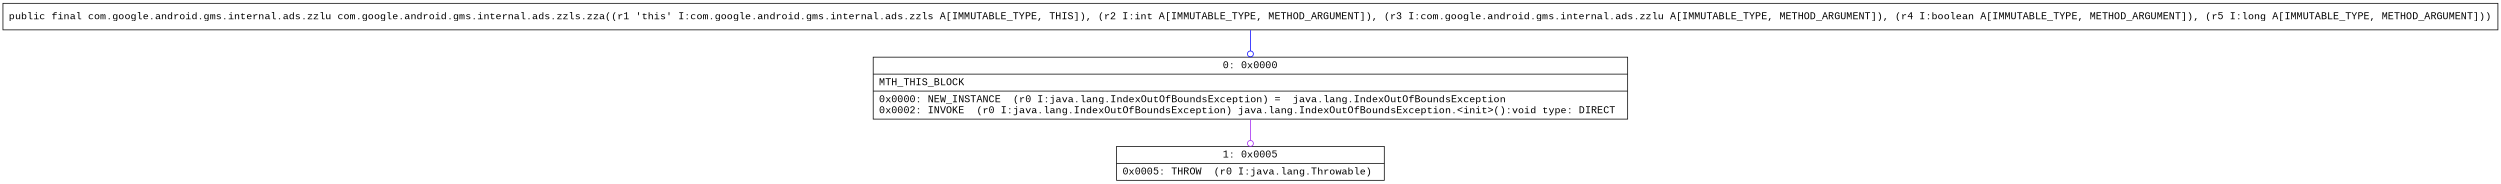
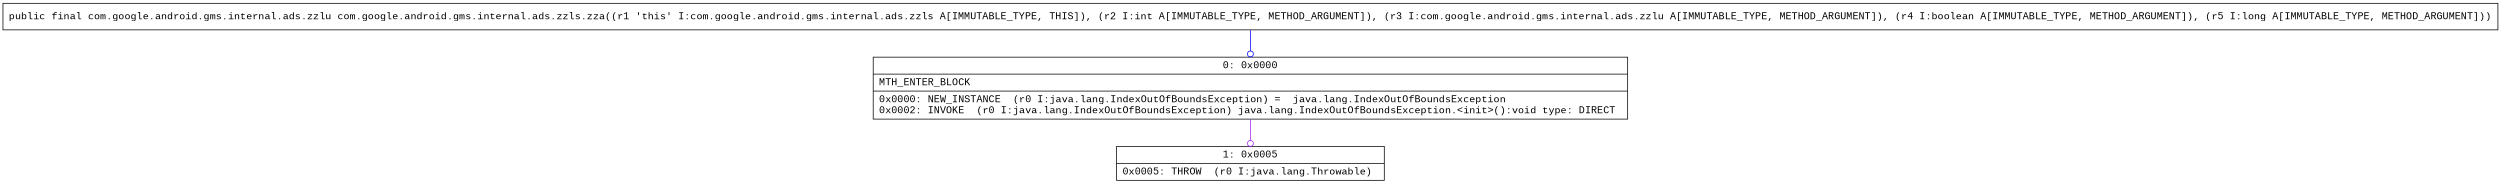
(922, 82) -> (925, 82)
